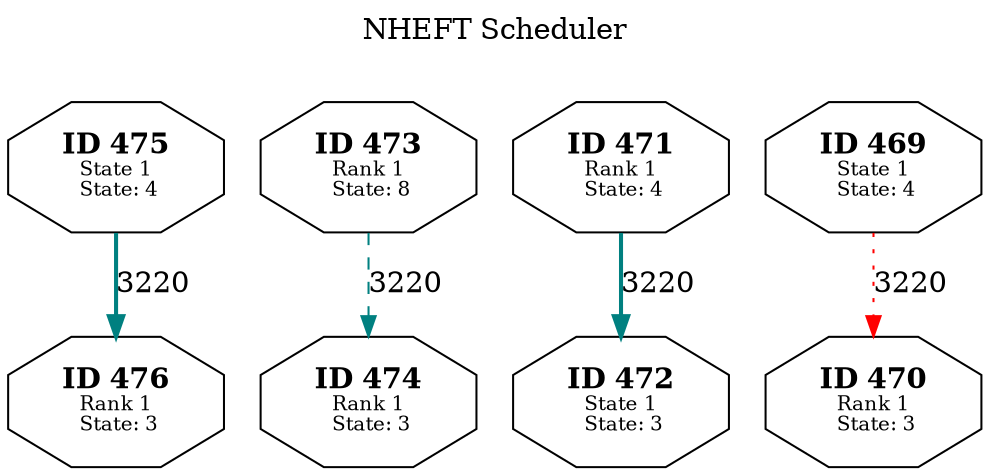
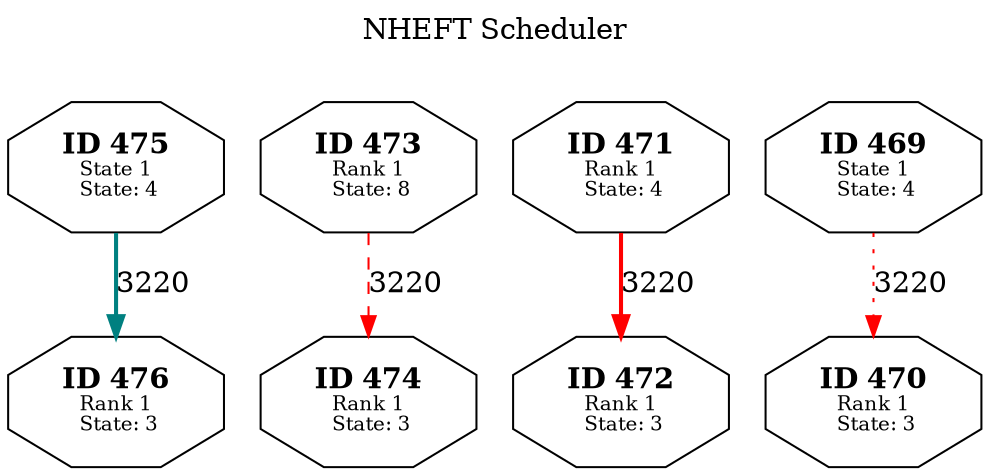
(369, 275) -> (369, 275)
(621, 275) -> (621, 275)
(621, 404) -> (621, 404)
